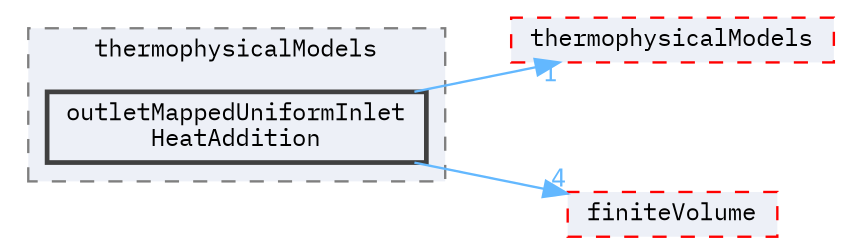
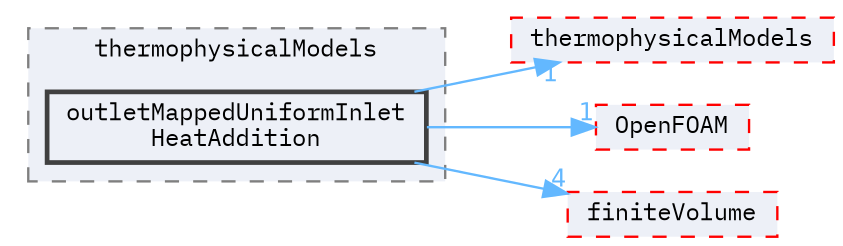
none -> (673, 127)
